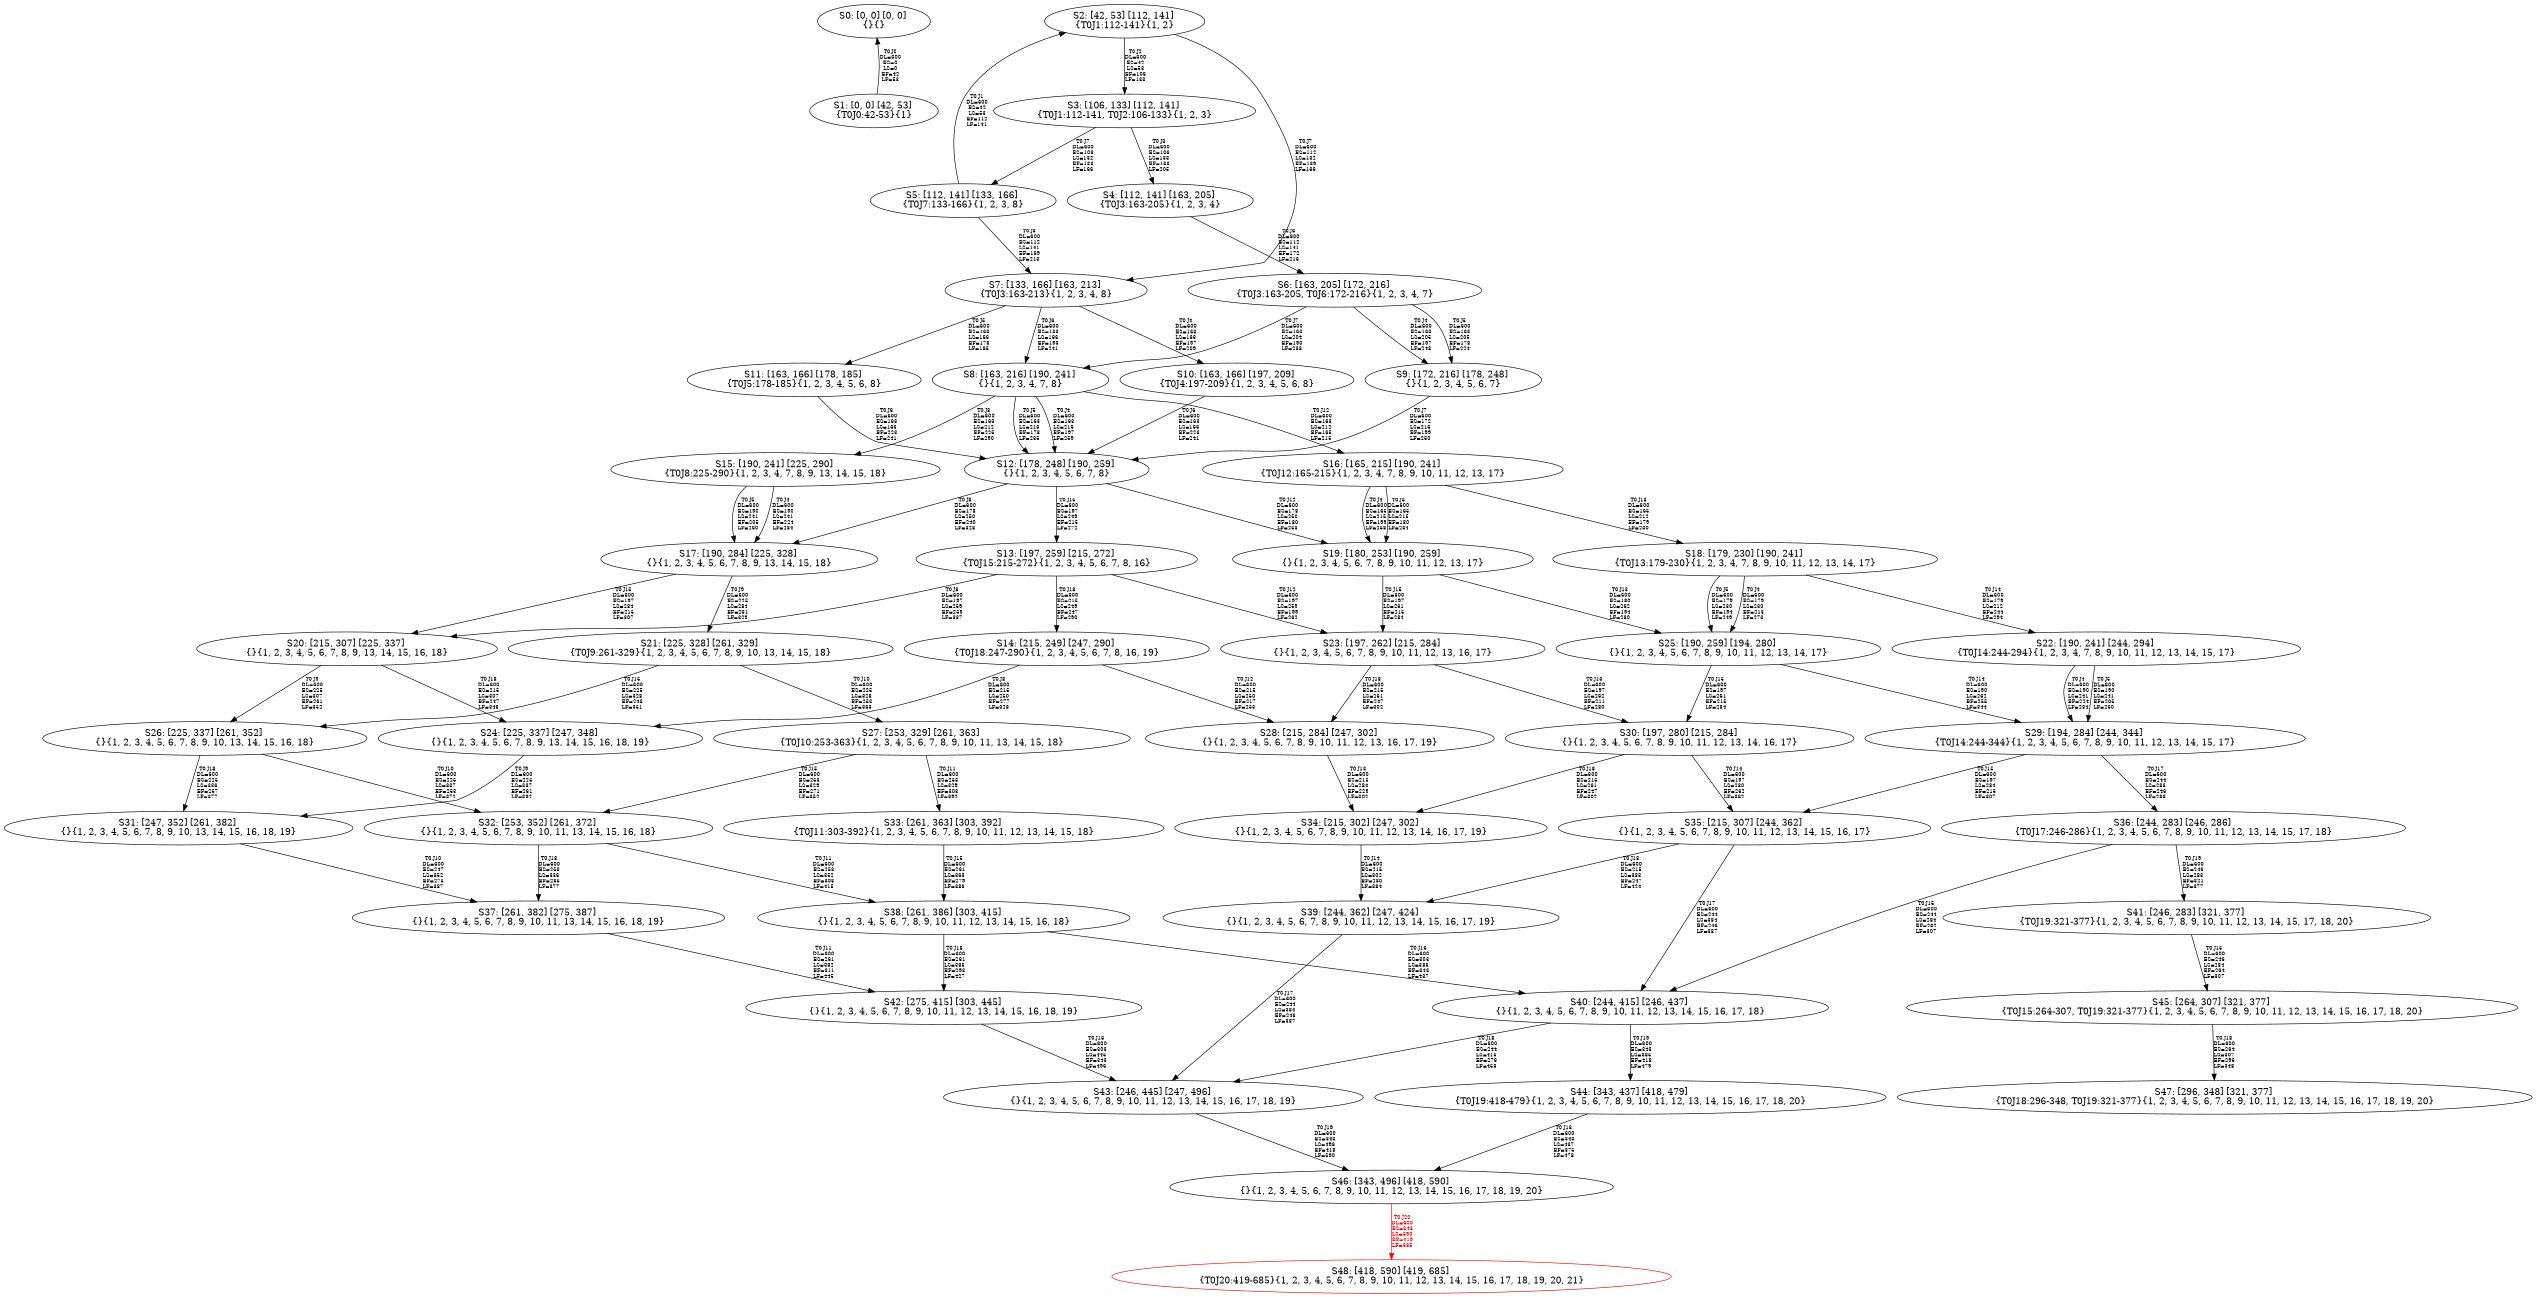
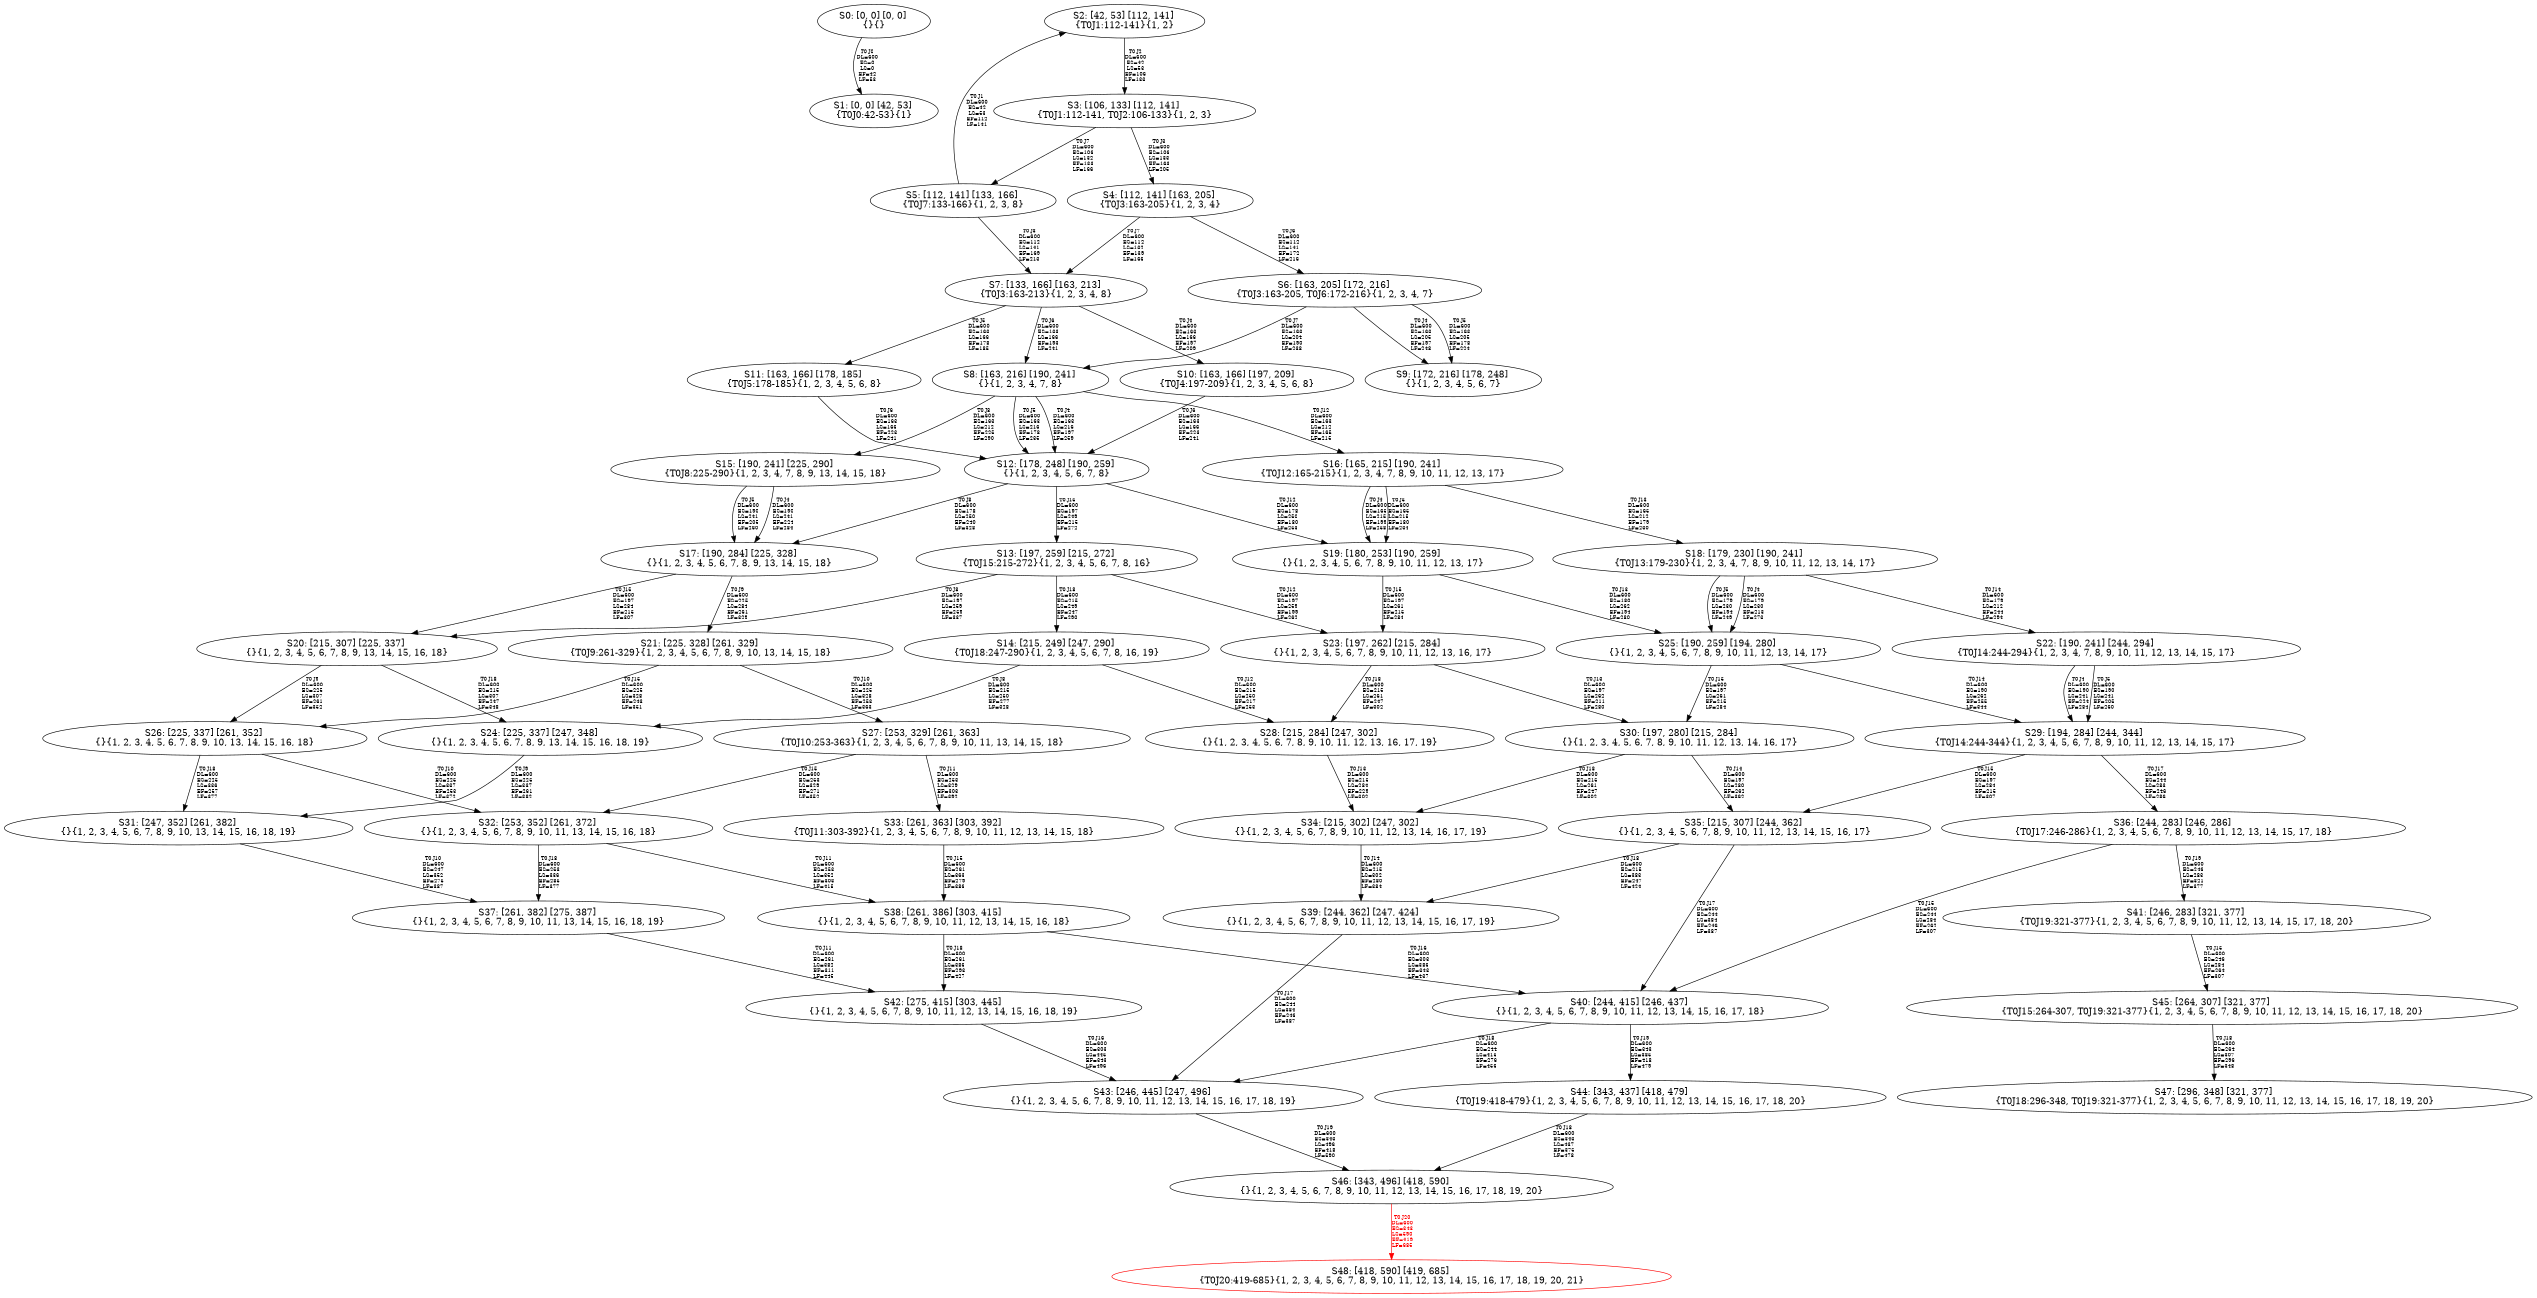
(879, 69) -> (854, 63)
(1296, 191) -> (1106, 243)
(1290, 450) -> none
